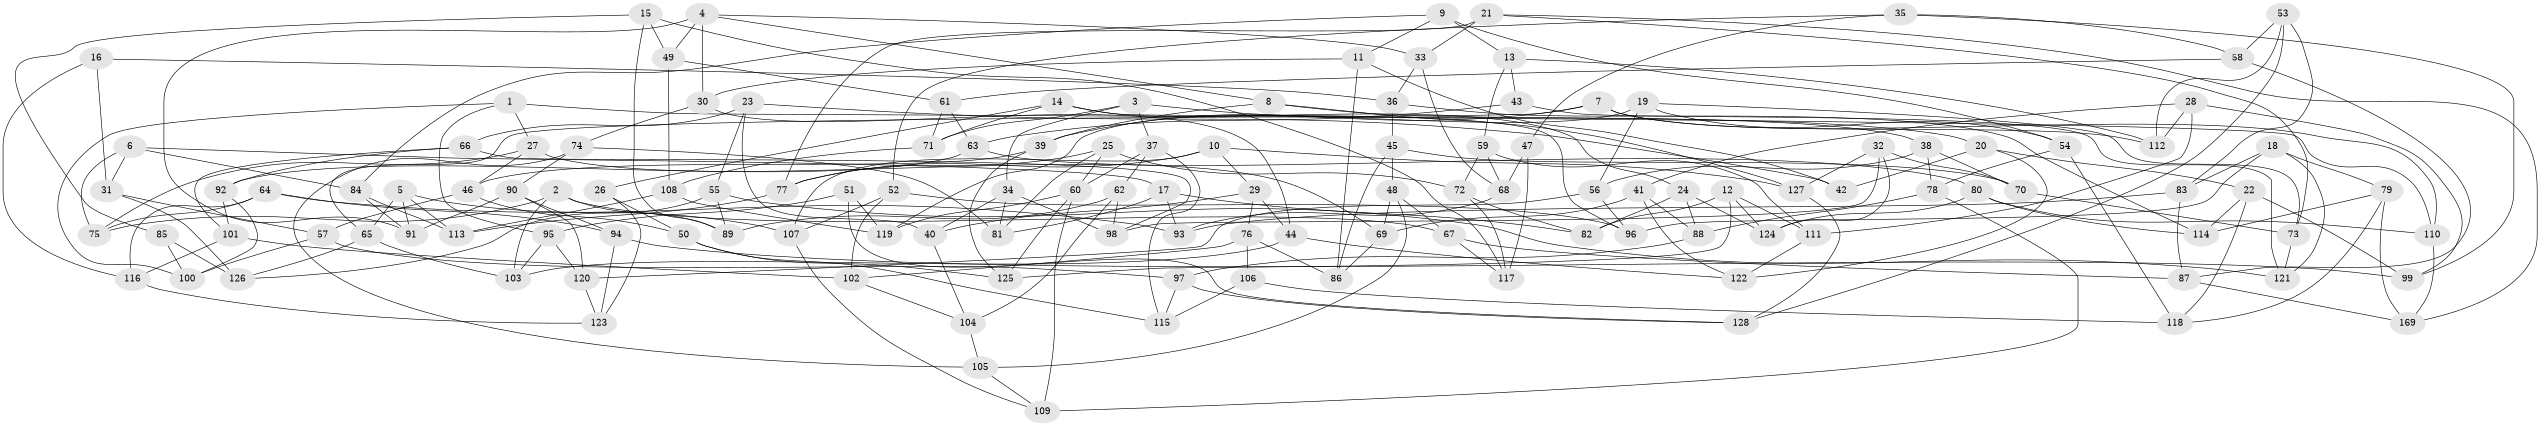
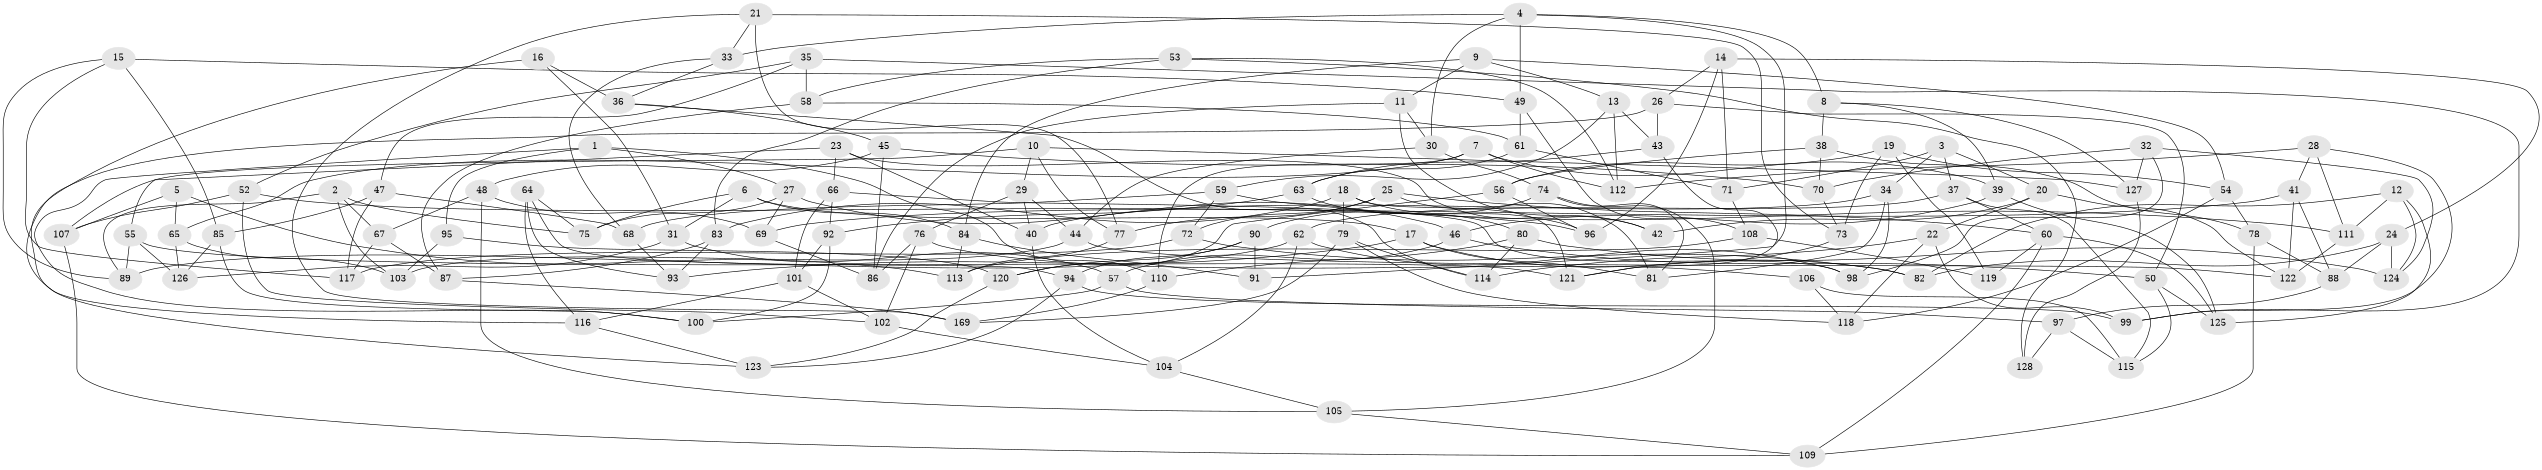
none -> (1658, 125)
(850, 191) -> none
(406, 213) -> none
none -> (302, 218)
